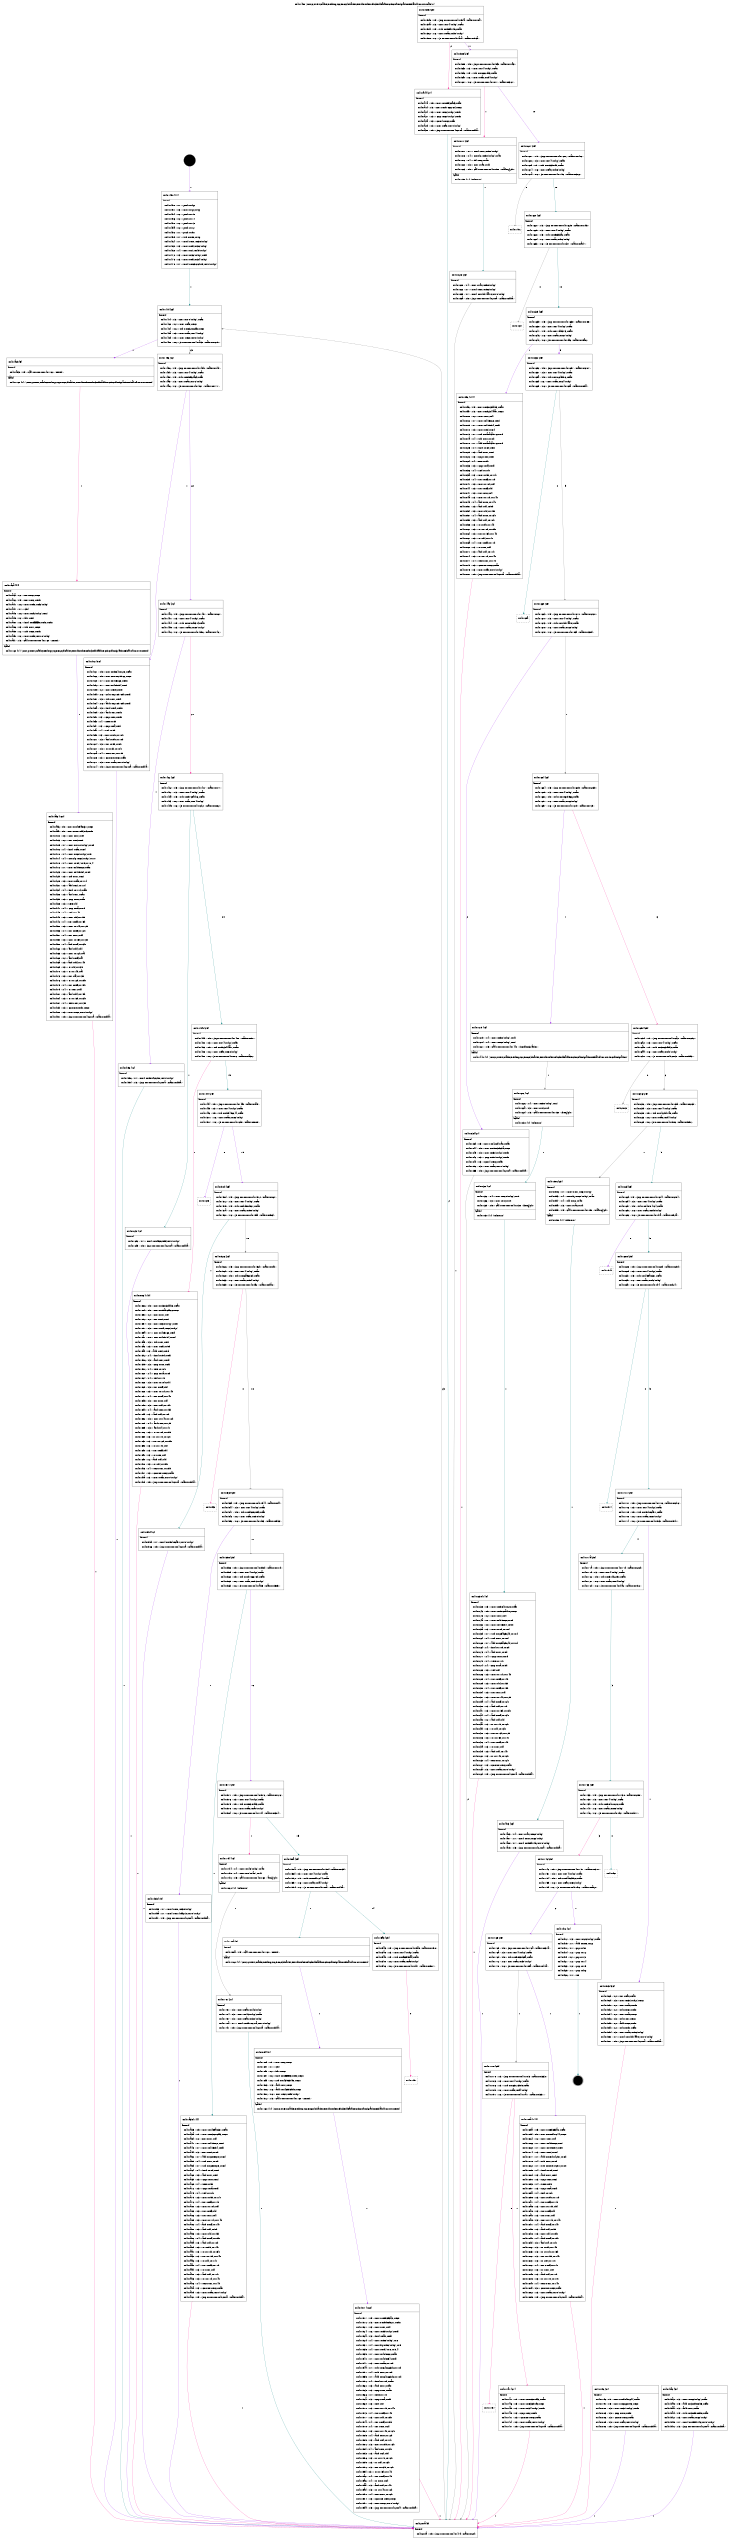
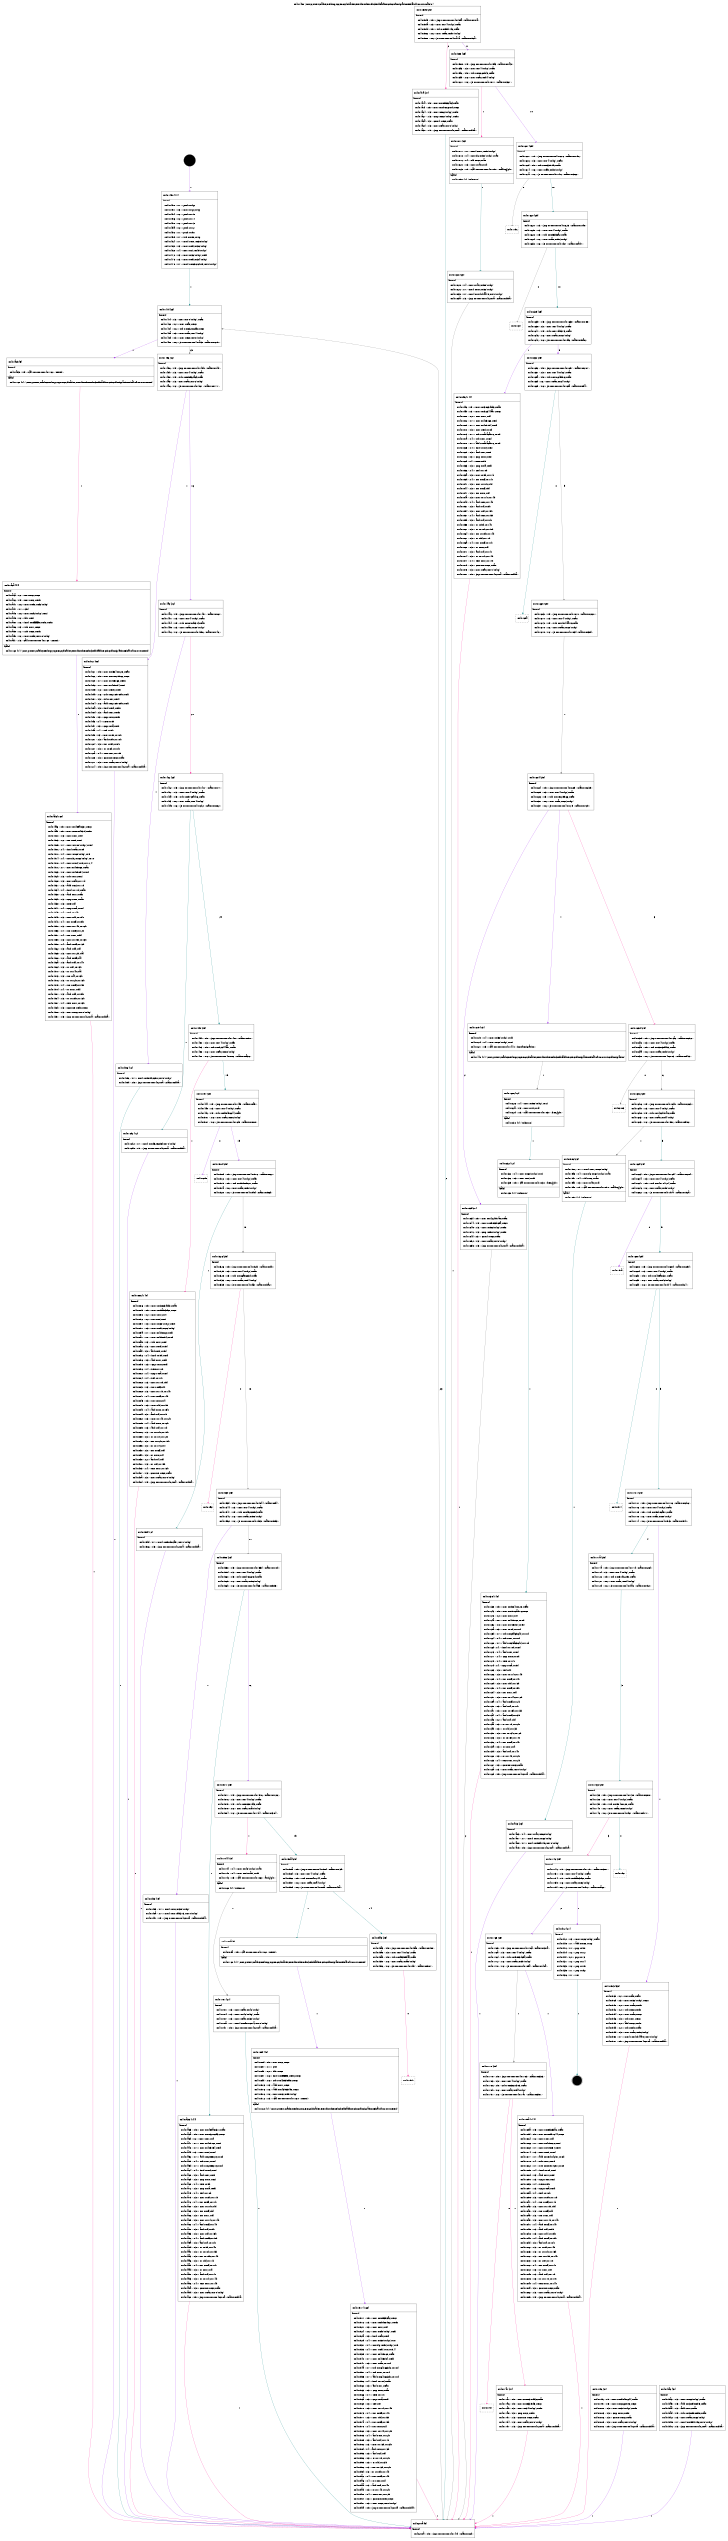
(192, 486) -> (192, 486)
(466, 872) -> (468, 999)
